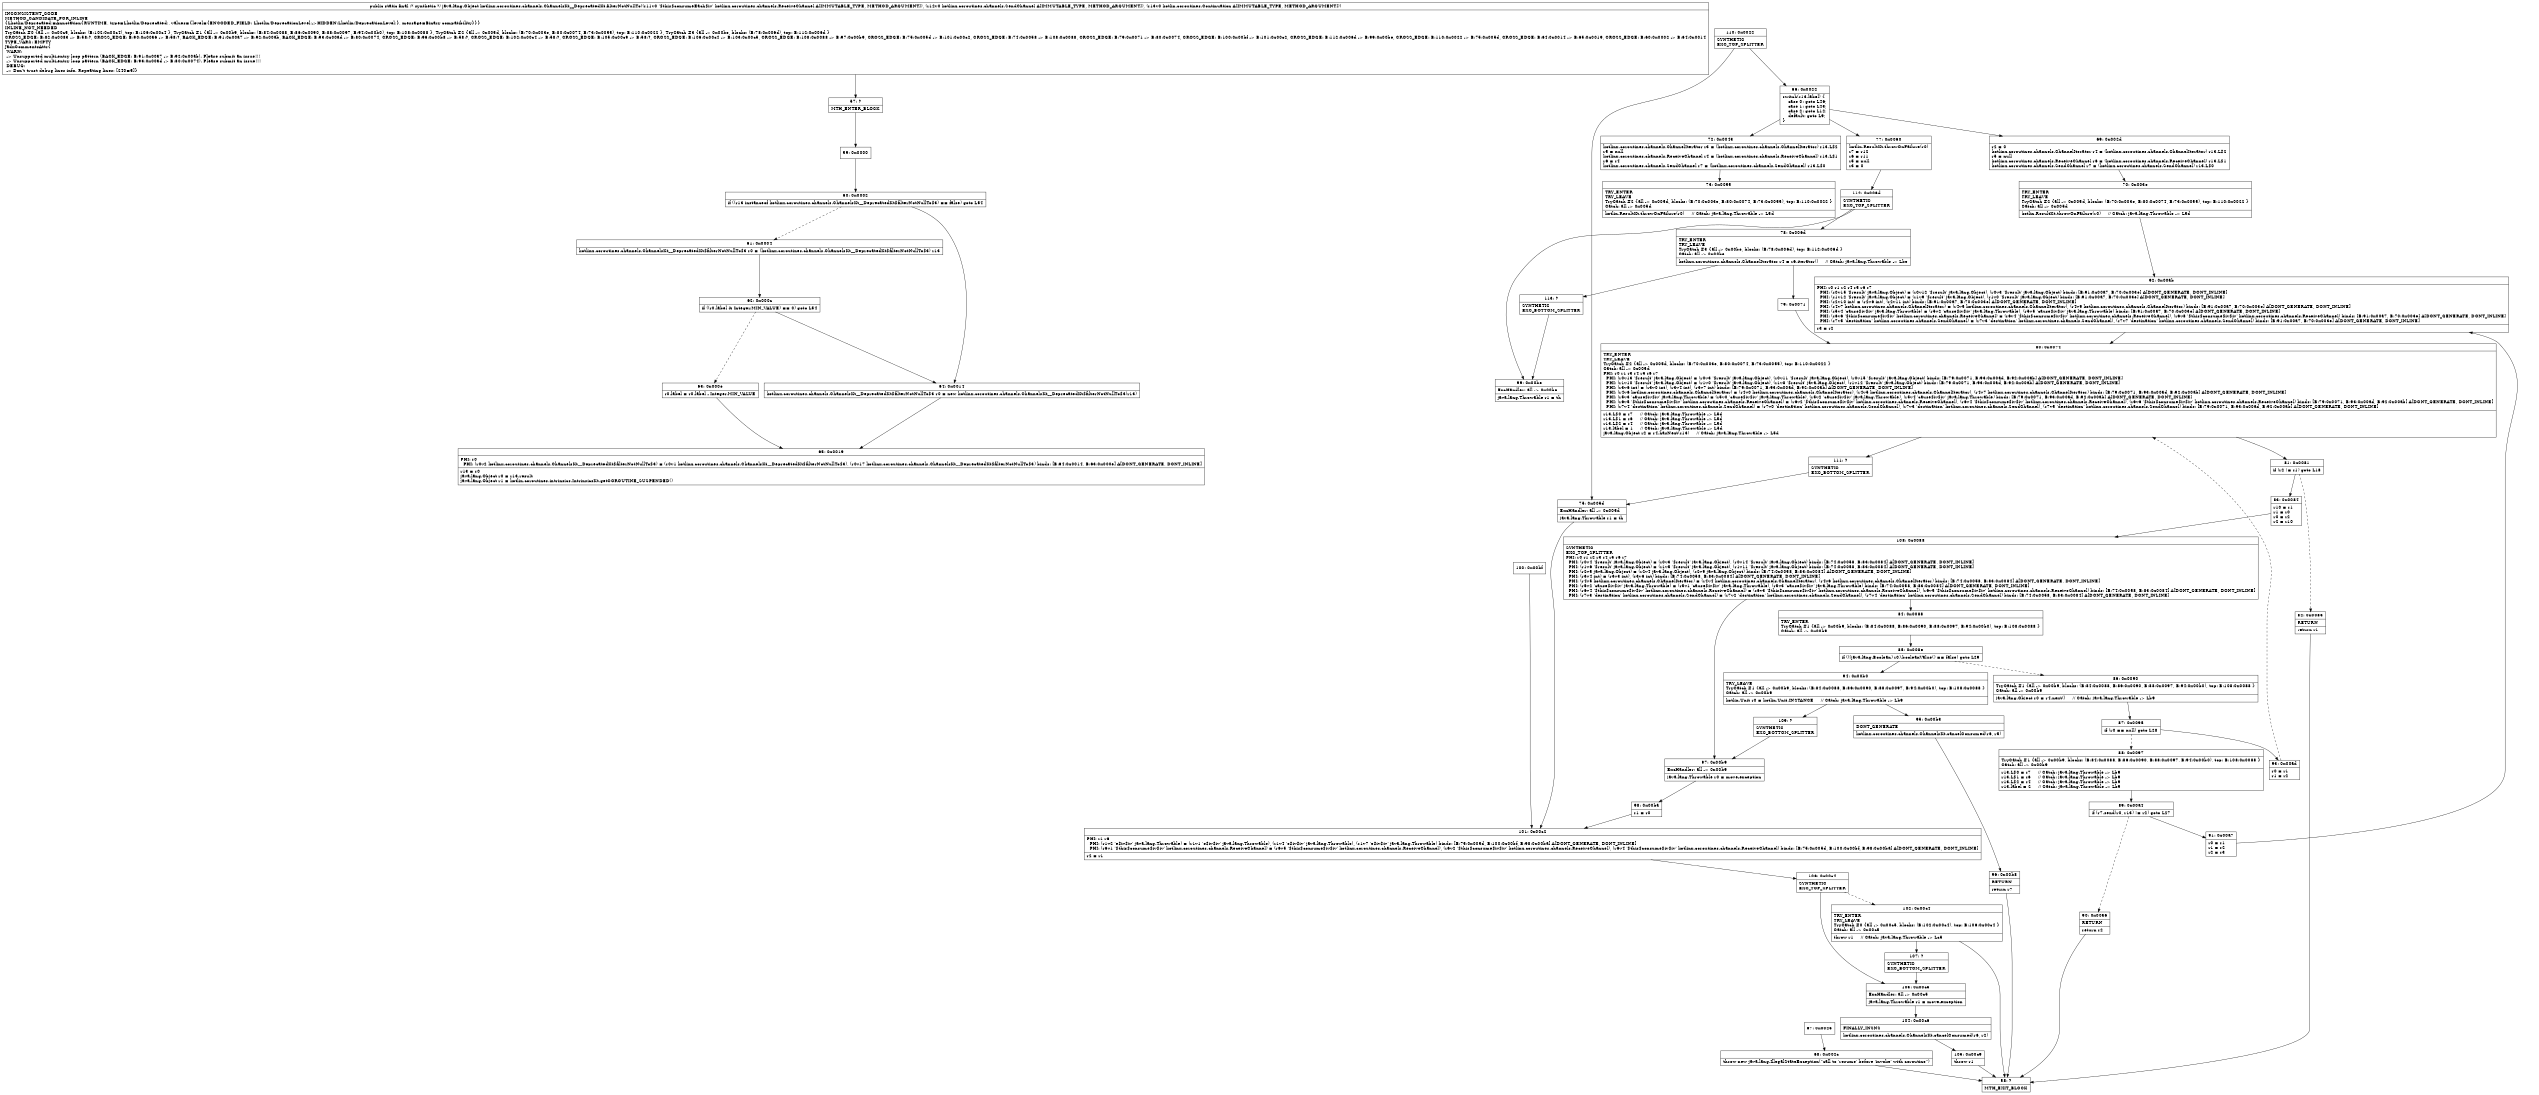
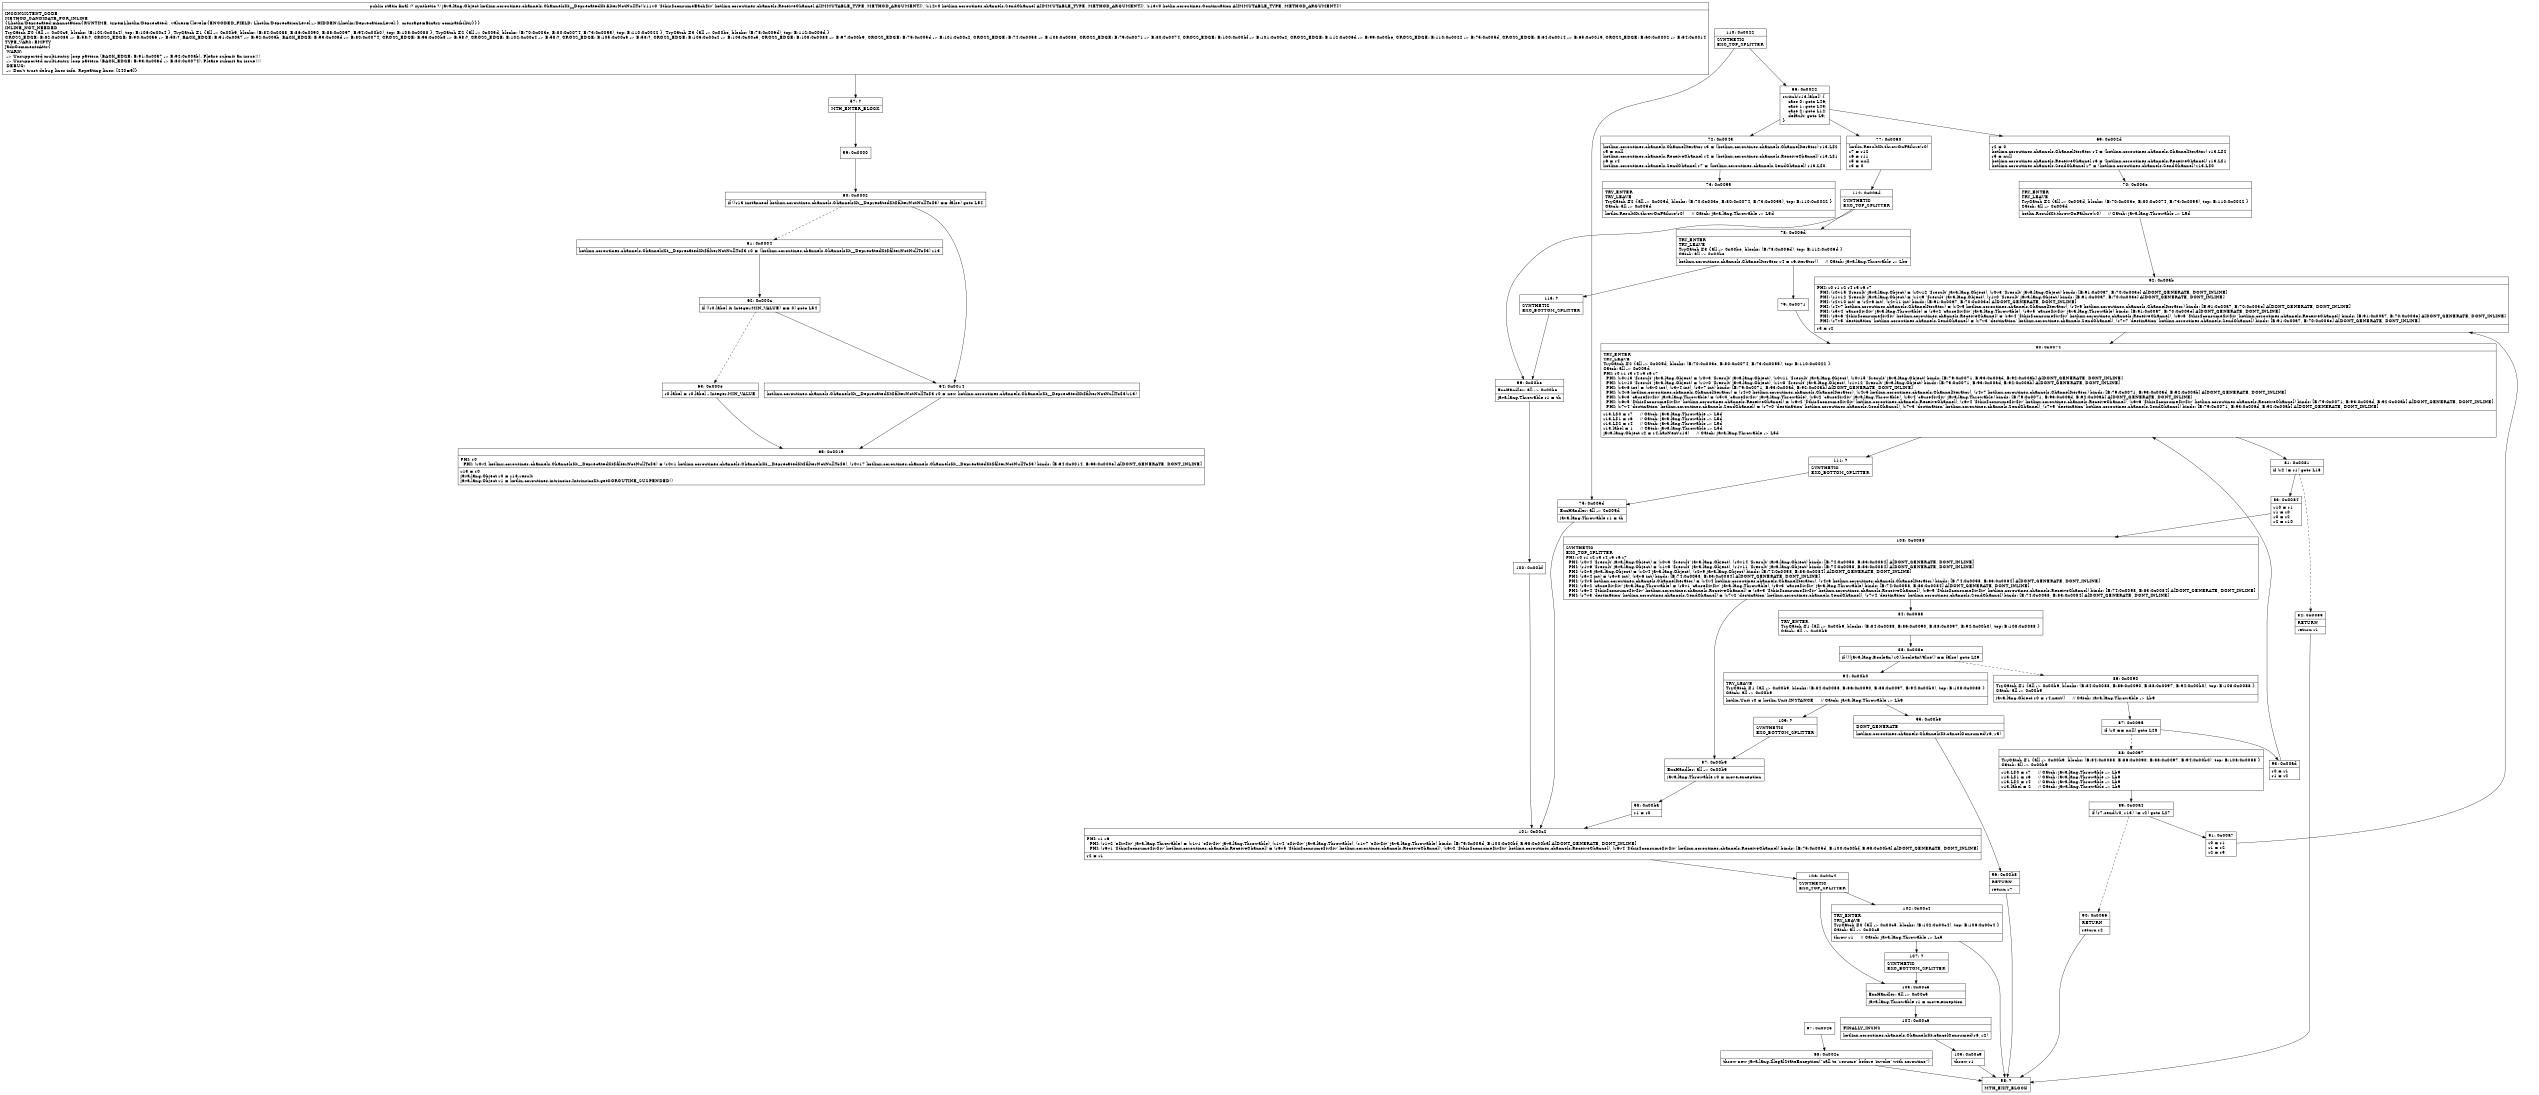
none -> (1530, 480)
(2271, 576) -> (2271, 576)
(1858, 898) -> (1858, 898)
